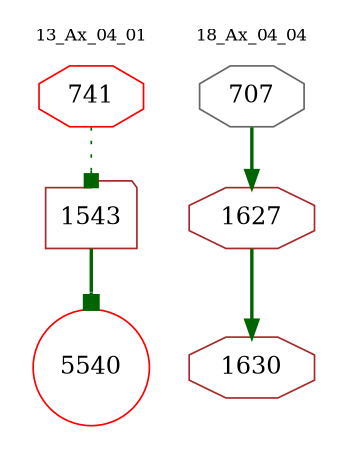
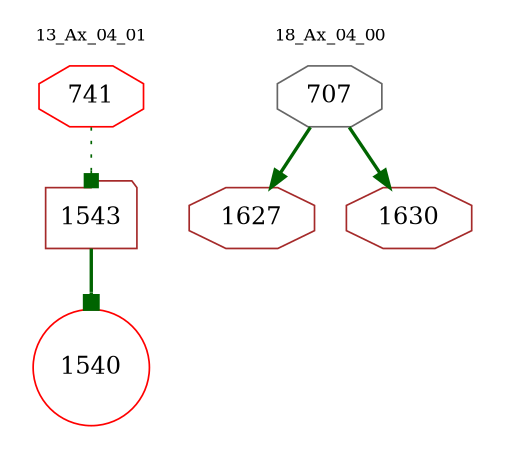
(252, 36) -> (330, 36)
(252, 284) -> (365, 150)
(91, 368) -> (91, 368)
